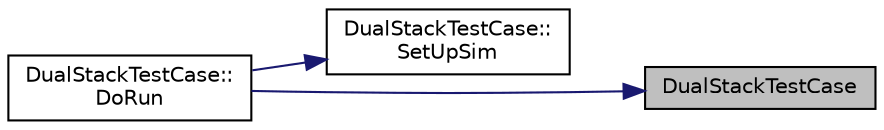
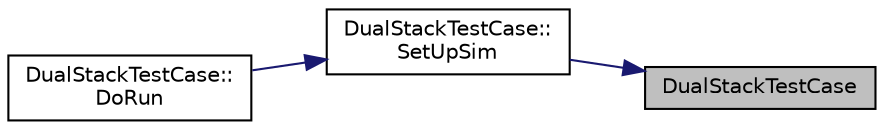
(437, 93) -> (597, 64)
